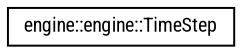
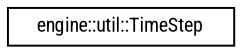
(121, 27) -> (121, 27)
